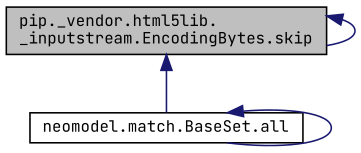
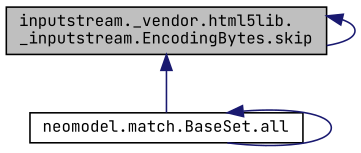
(166, 31) -> (166, 31)
